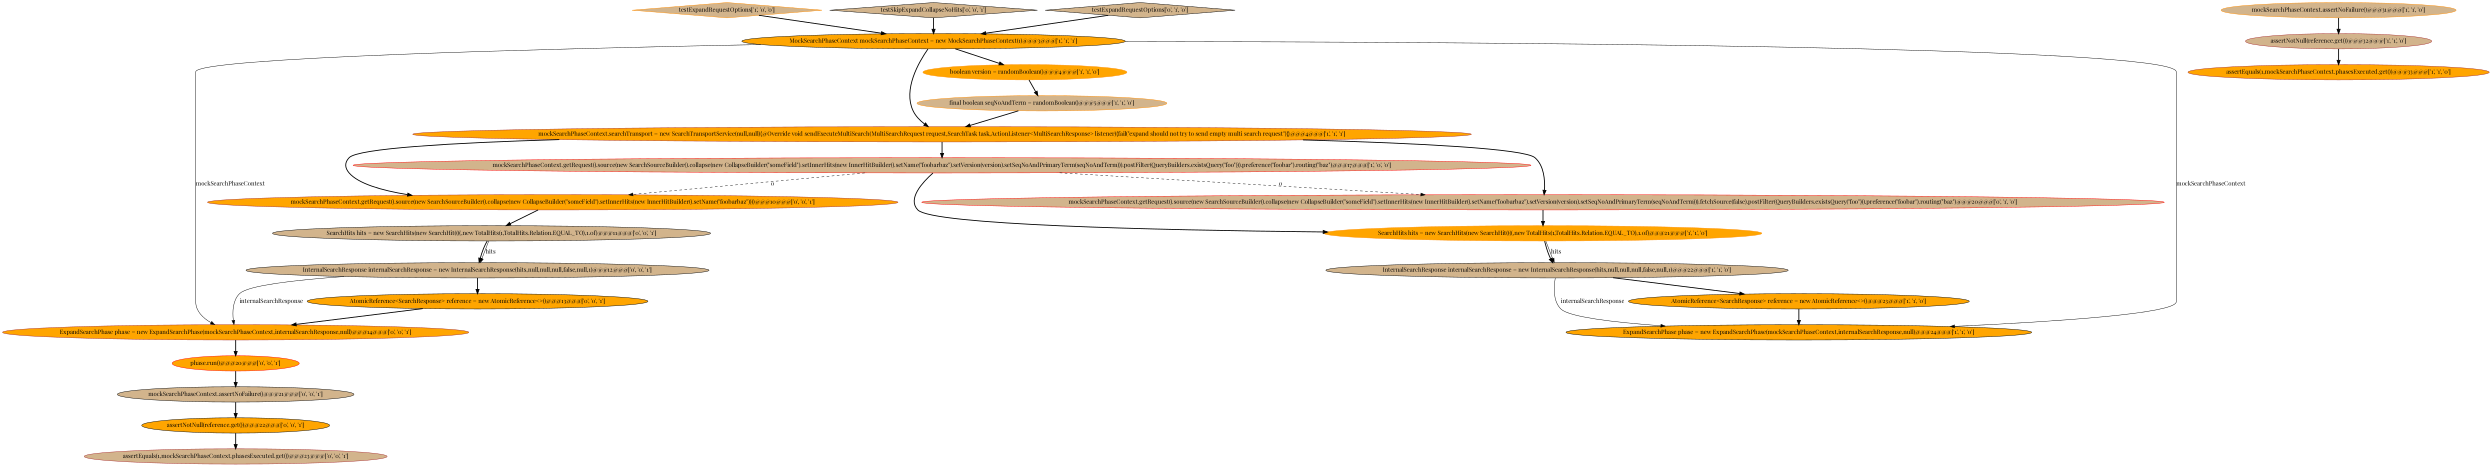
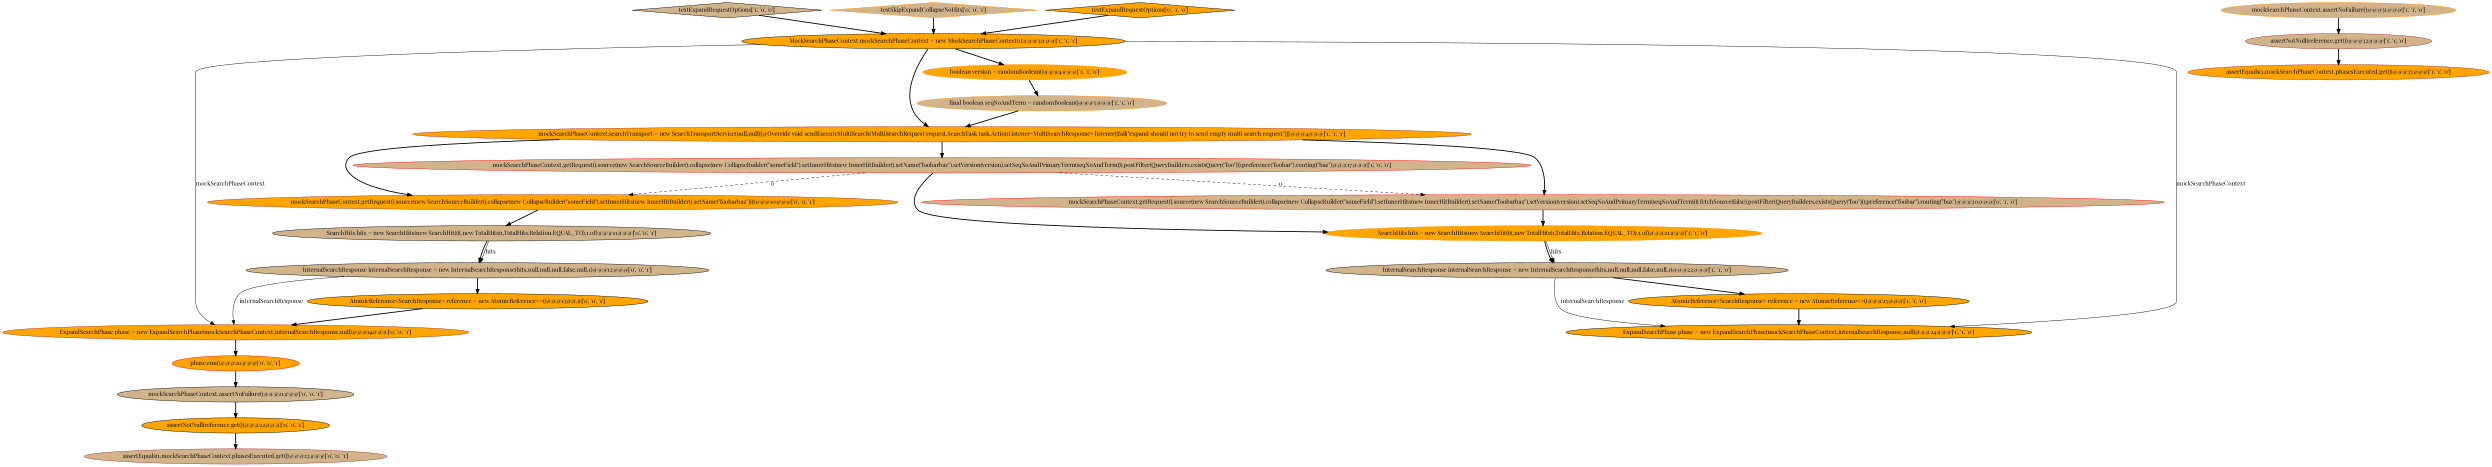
(727, 10) -> (727, 10)
(934, 10) -> (934, 10)
(1140, 10) -> (1140, 10)
